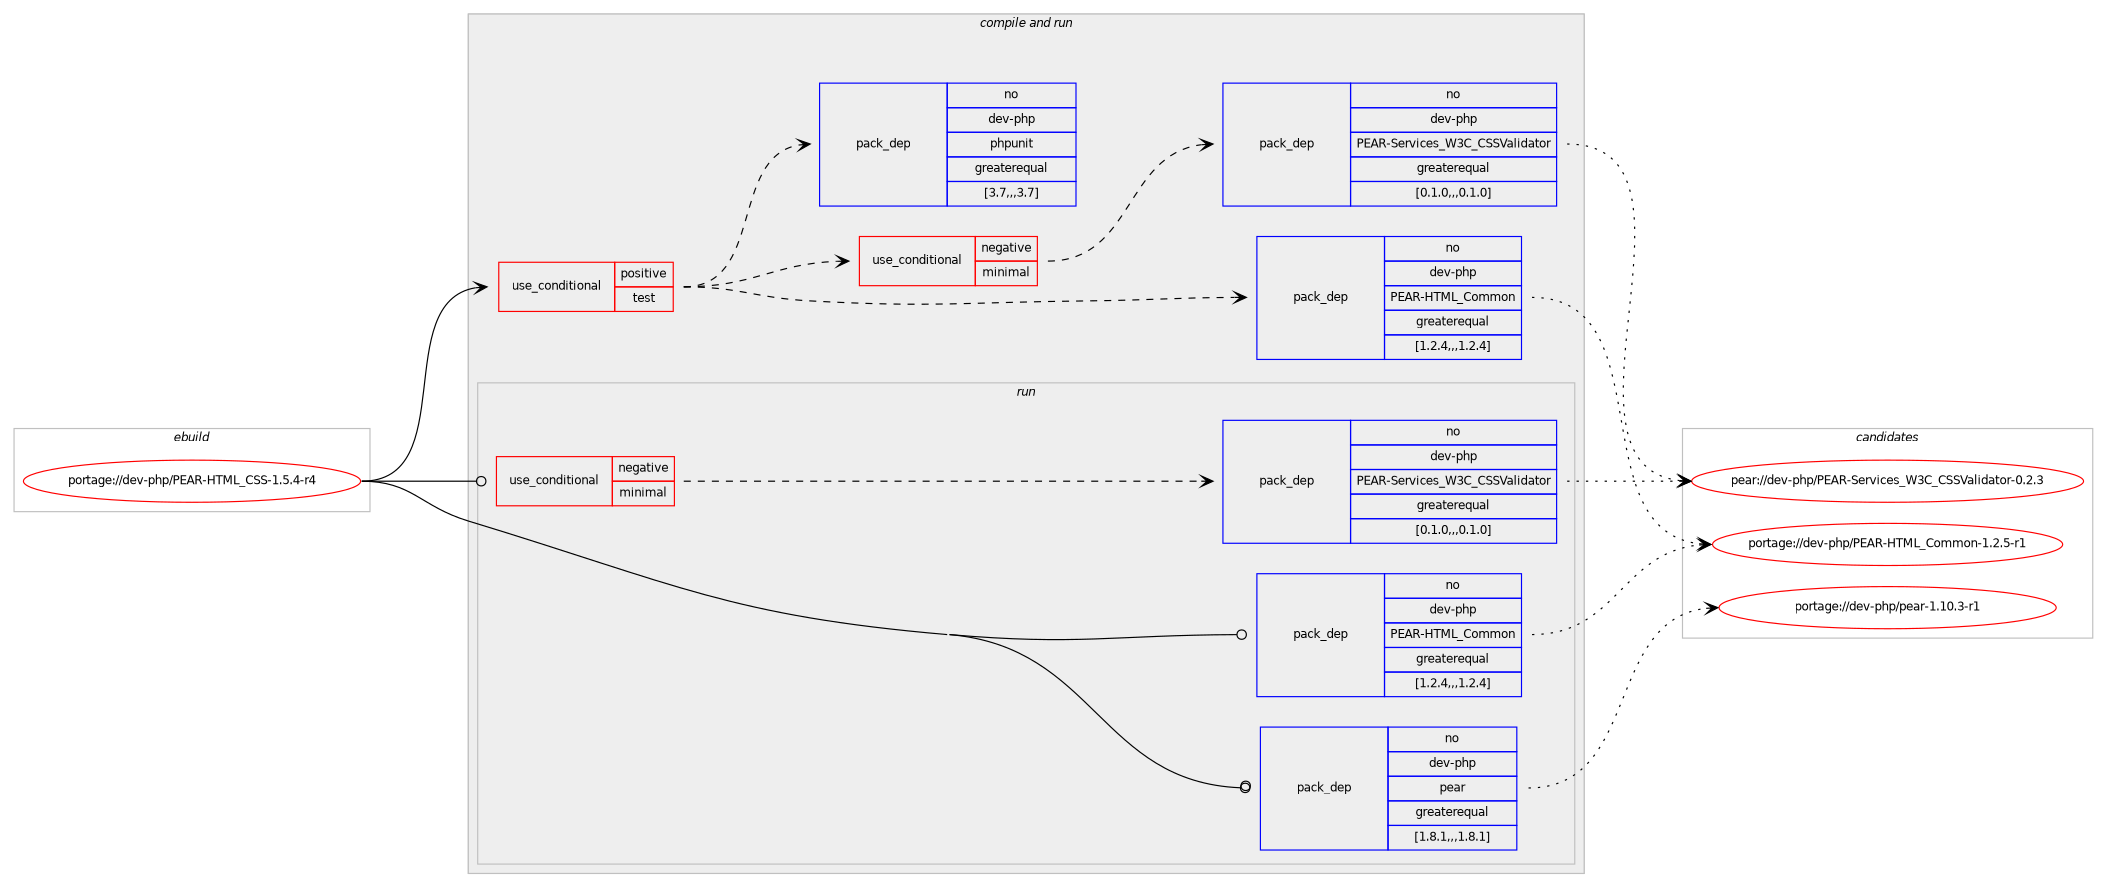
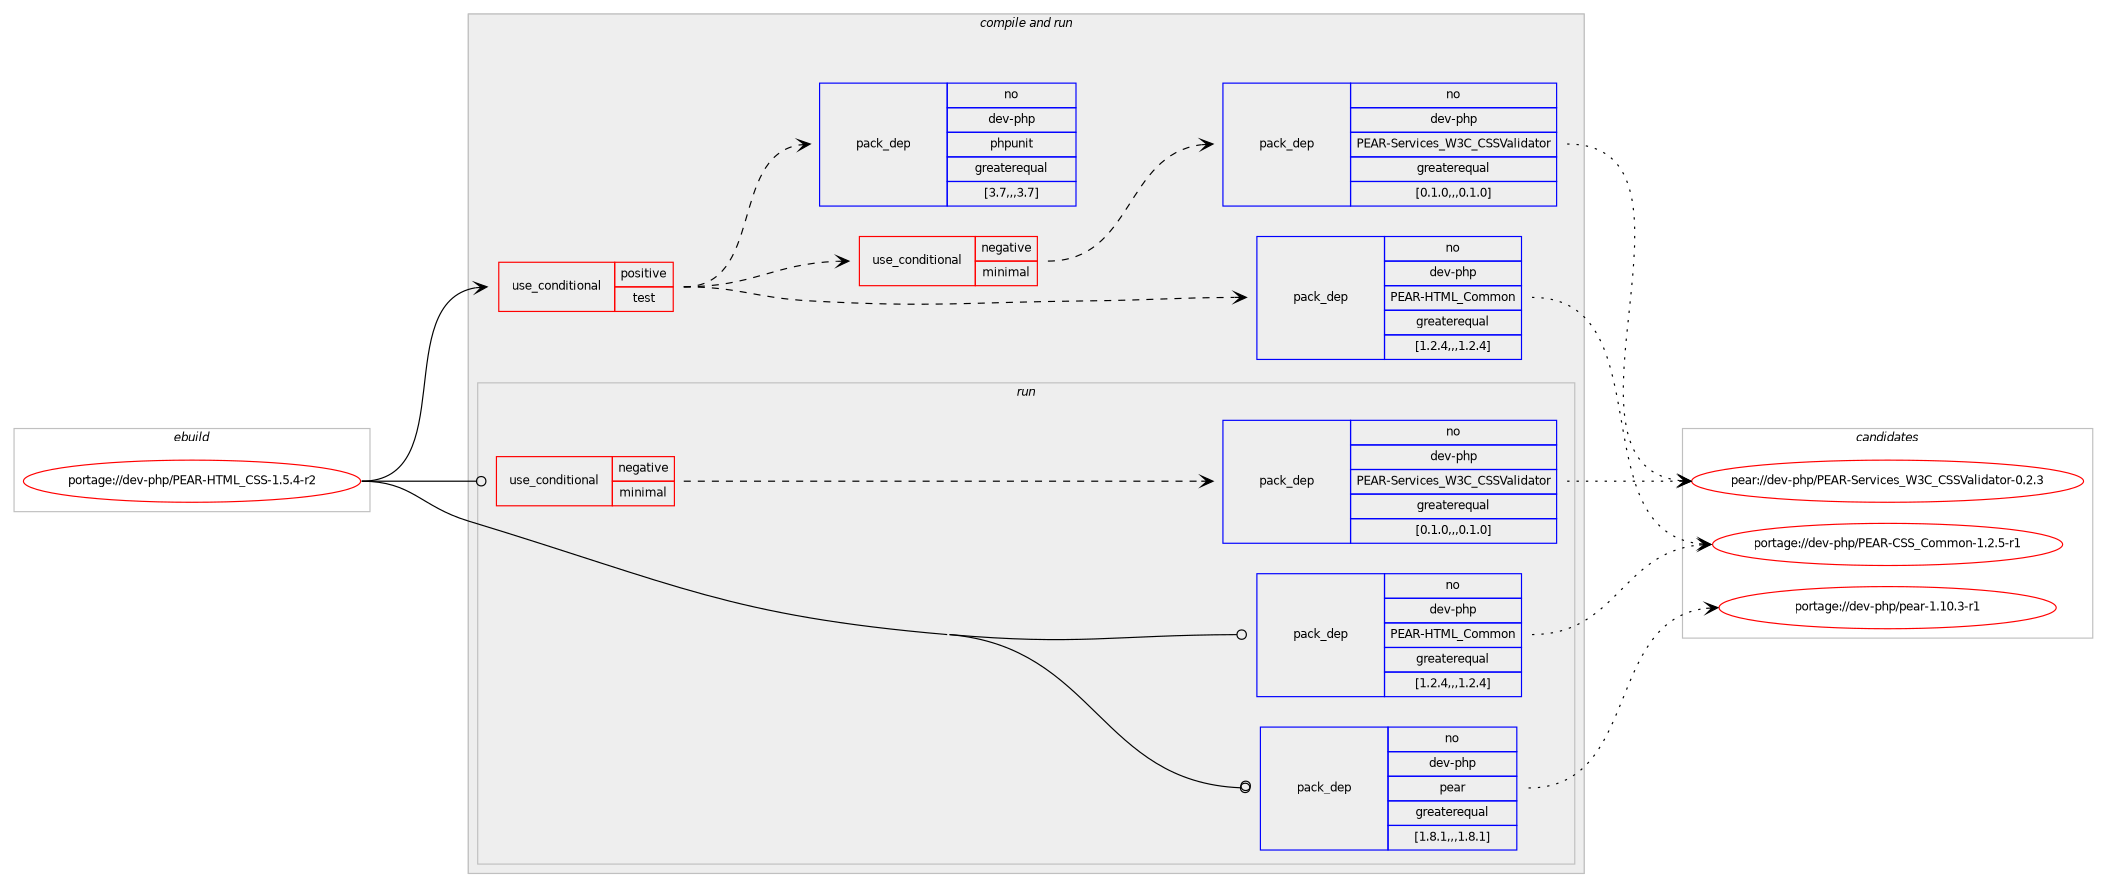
(192, 481) -> (192, 481)
(1888, 544) -> (1888, 544)
